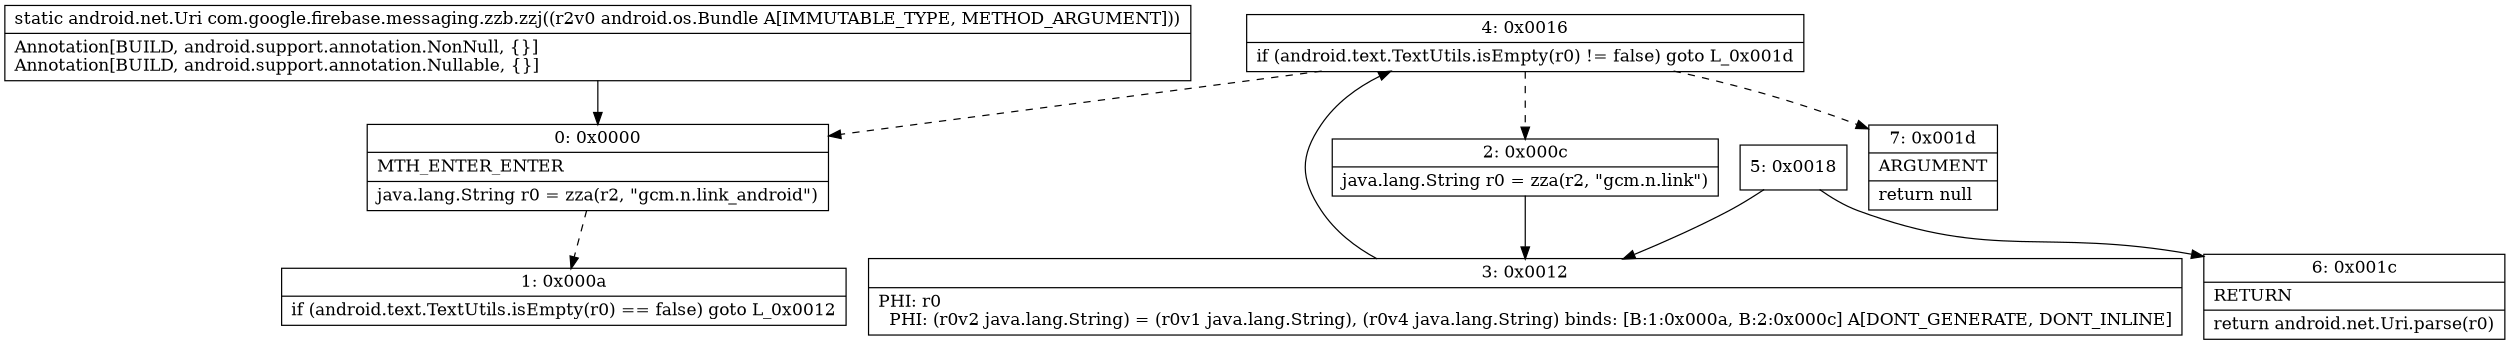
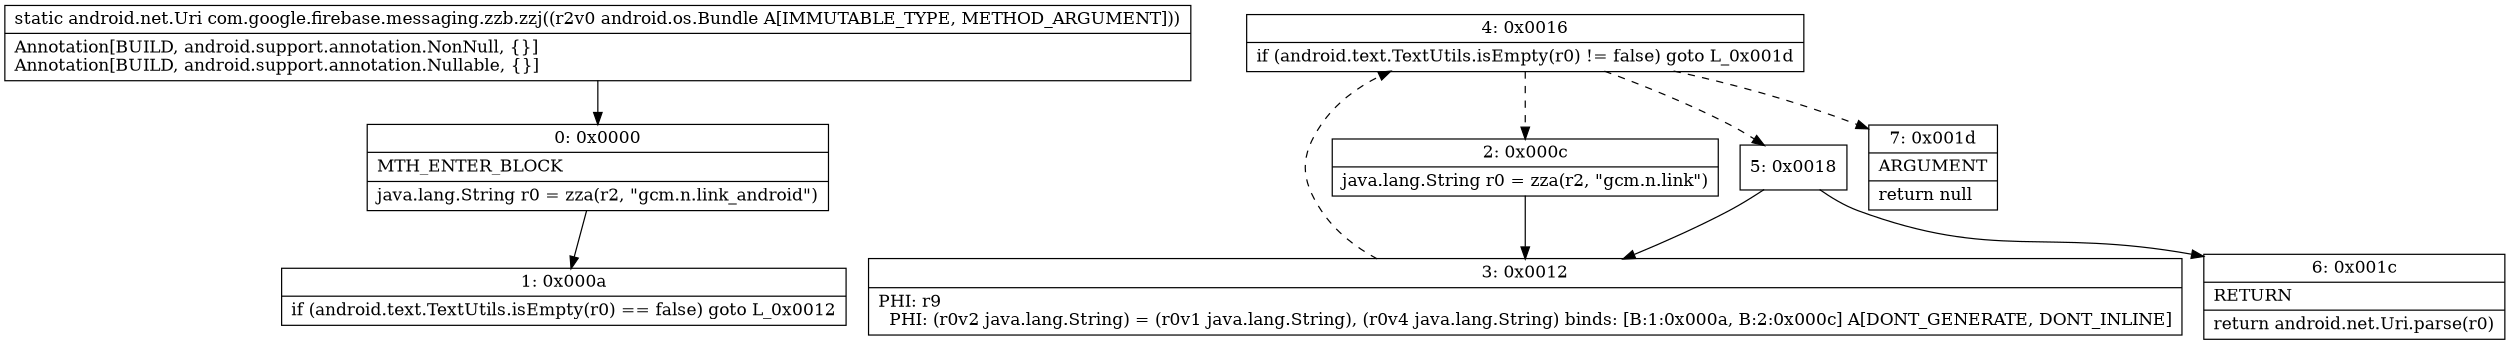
(1081, 103) -> (1681, 102)
(470, 166) -> (470, 166)
(1305, 167) -> (1305, 167)
(580, 234) -> (580, 234)
(913, 302) -> (913, 302)
